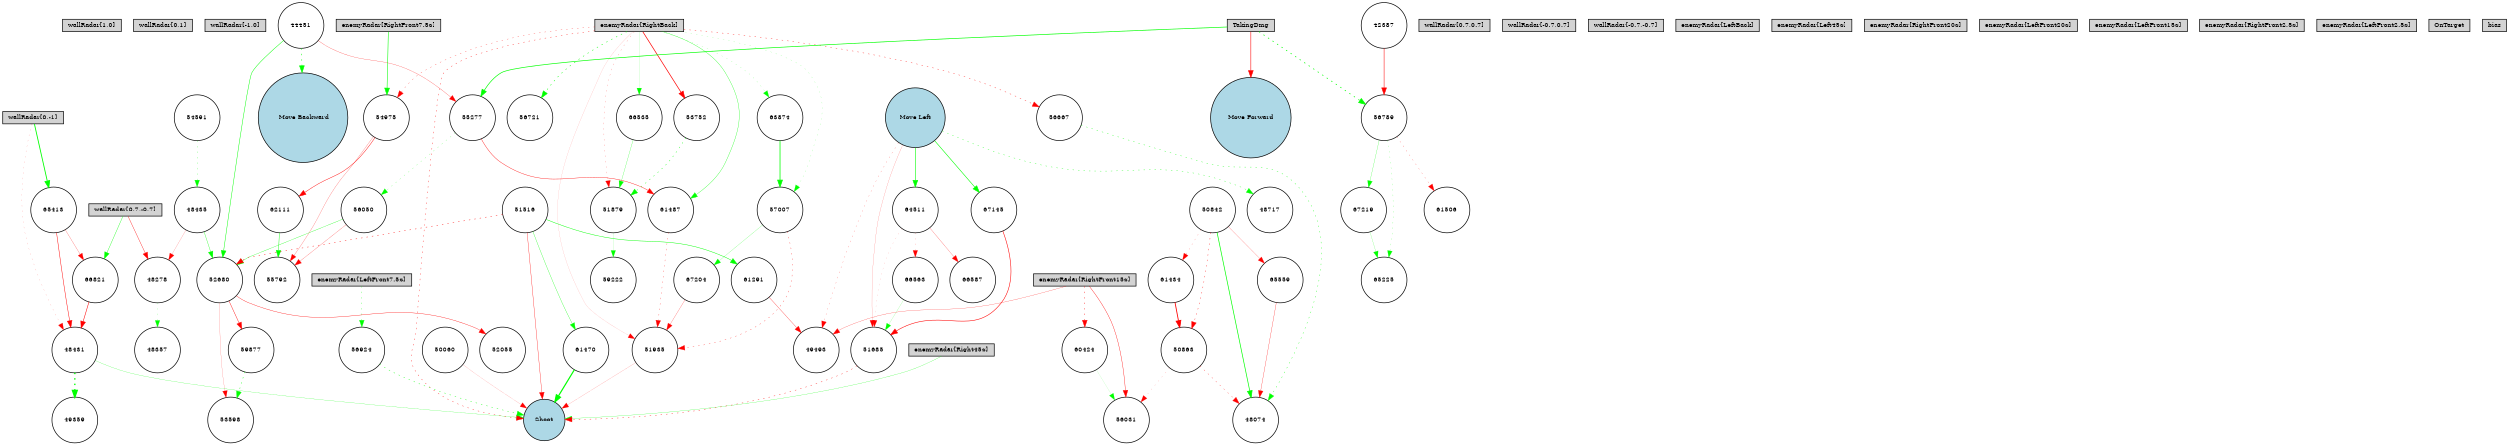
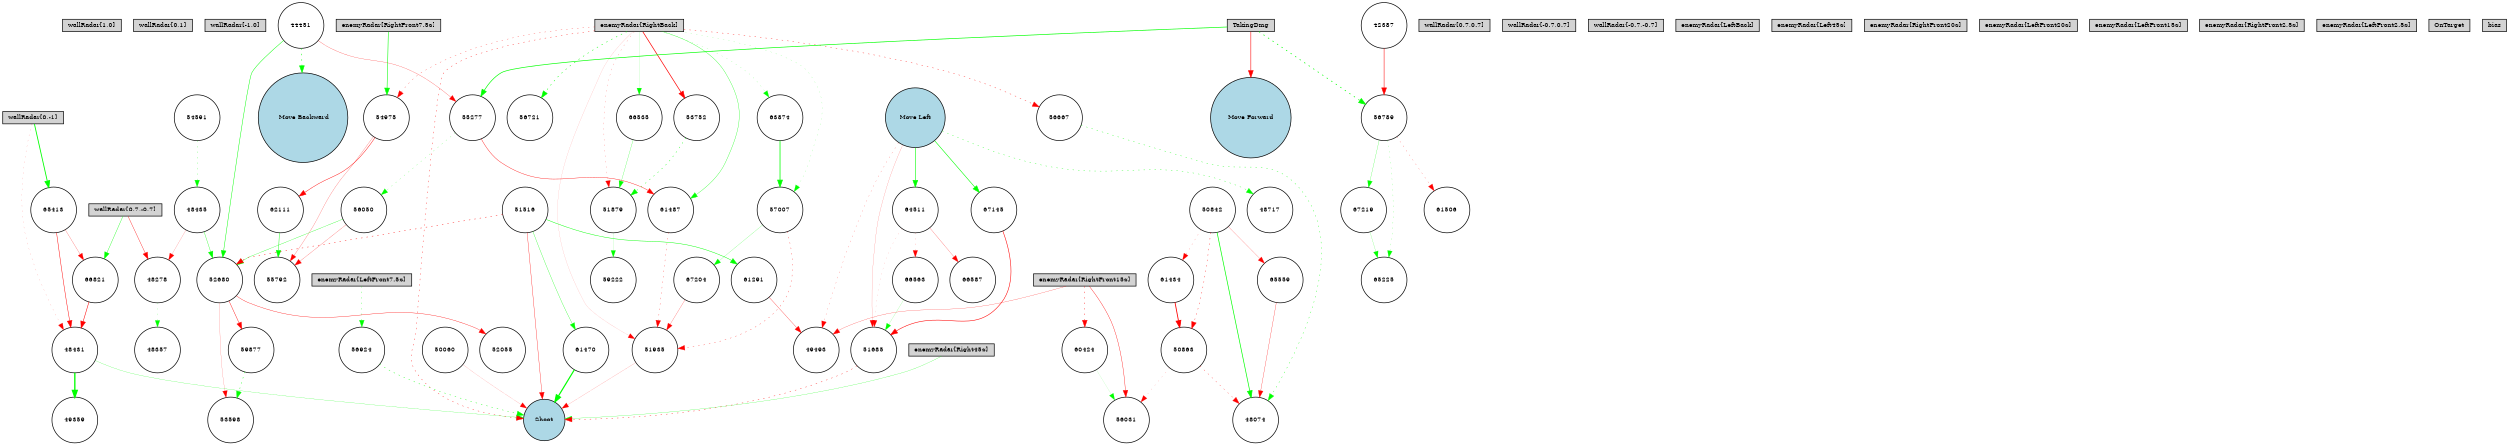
(75, 382) -> (75, 382)
